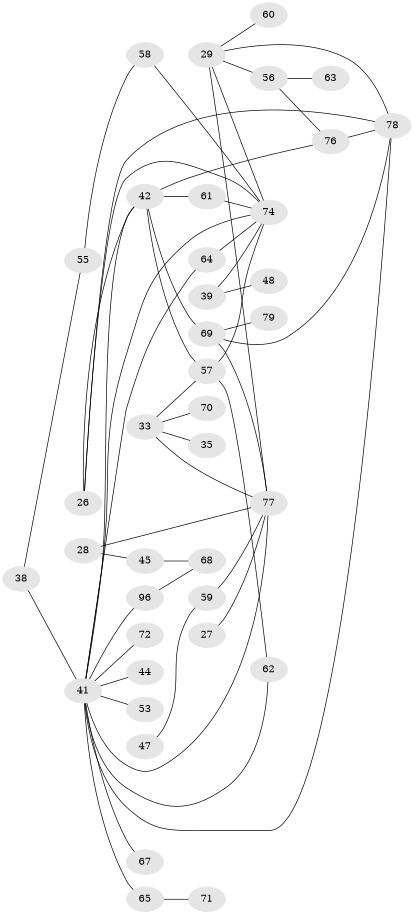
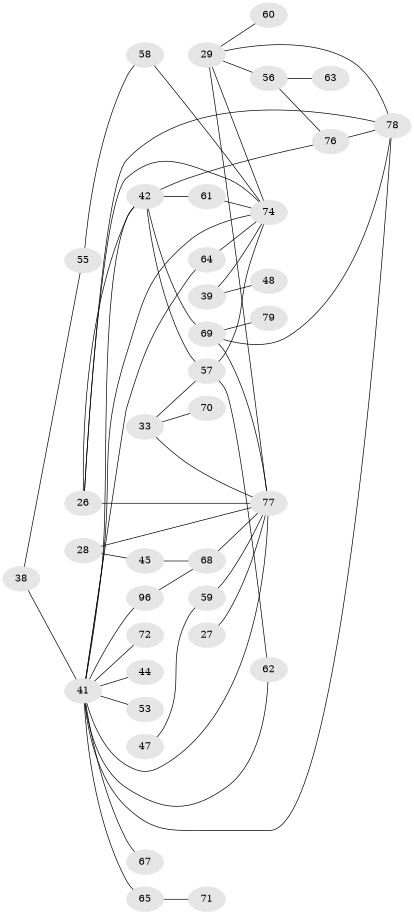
(207, 446) -> none
none -> (176, 503)
none -> (238, 532)
